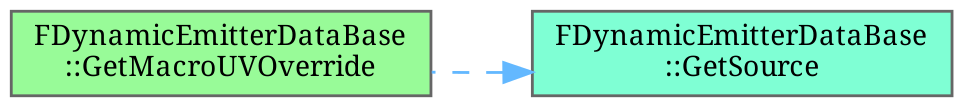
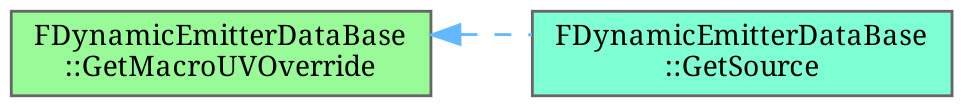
(467, 73) -> (496, 35)
